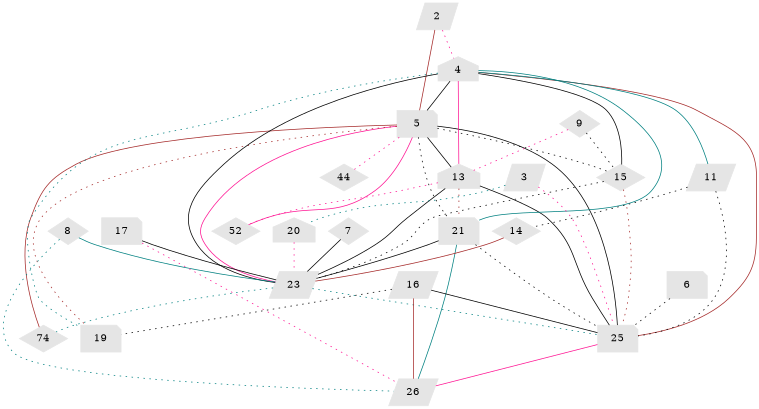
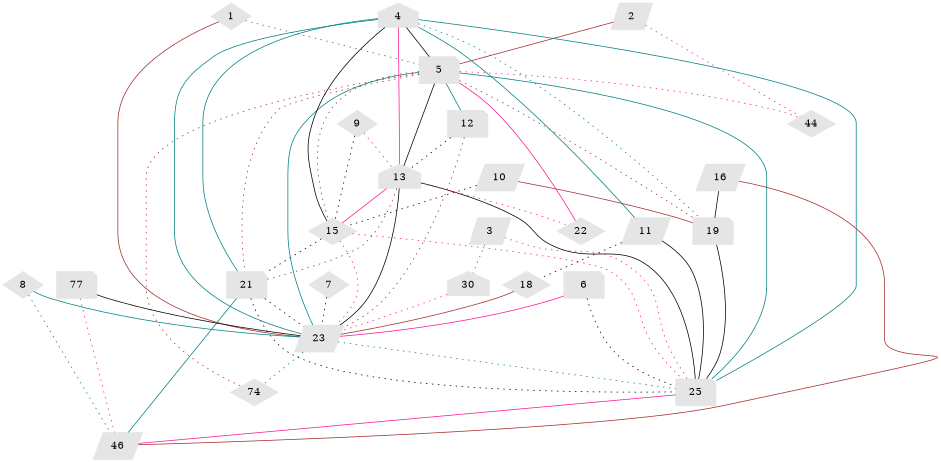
none -> (231, 16)
(448, 44) -> (734, 78)
none -> (468, 124)
(741, 137) -> (806, 91)
(143, 145) -> (156, 155)
(545, 152) -> (327, 116)
(236, 155) -> (175, 126)
none -> (500, 178)
(567, 178) -> (729, 135)
(243, 179) -> (289, 160)
(427, 180) -> (271, 119)
none -> (364, 206)
(453, 212) -> (358, 284)
(122, 231) -> (77, 285)
(236, 231) -> (581, 231)
(294, 231) -> (468, 285)
(516, 231) -> (527, 285)
none -> (296, 254)
(324, 255) -> (324, 311)
(631, 257) -> (547, 257)
(384, 259) -> (284, 313)
(719, 288) -> (701, 303)
(514, 311) -> (725, 313)
(257, 312) -> (717, 204)
none -> (453, 322)
(413, 392) -> (118, 446)
